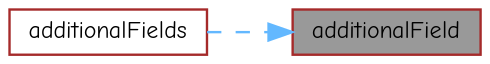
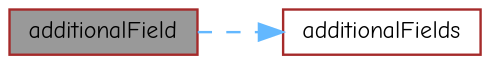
(238, 32) -> (228, 32)
